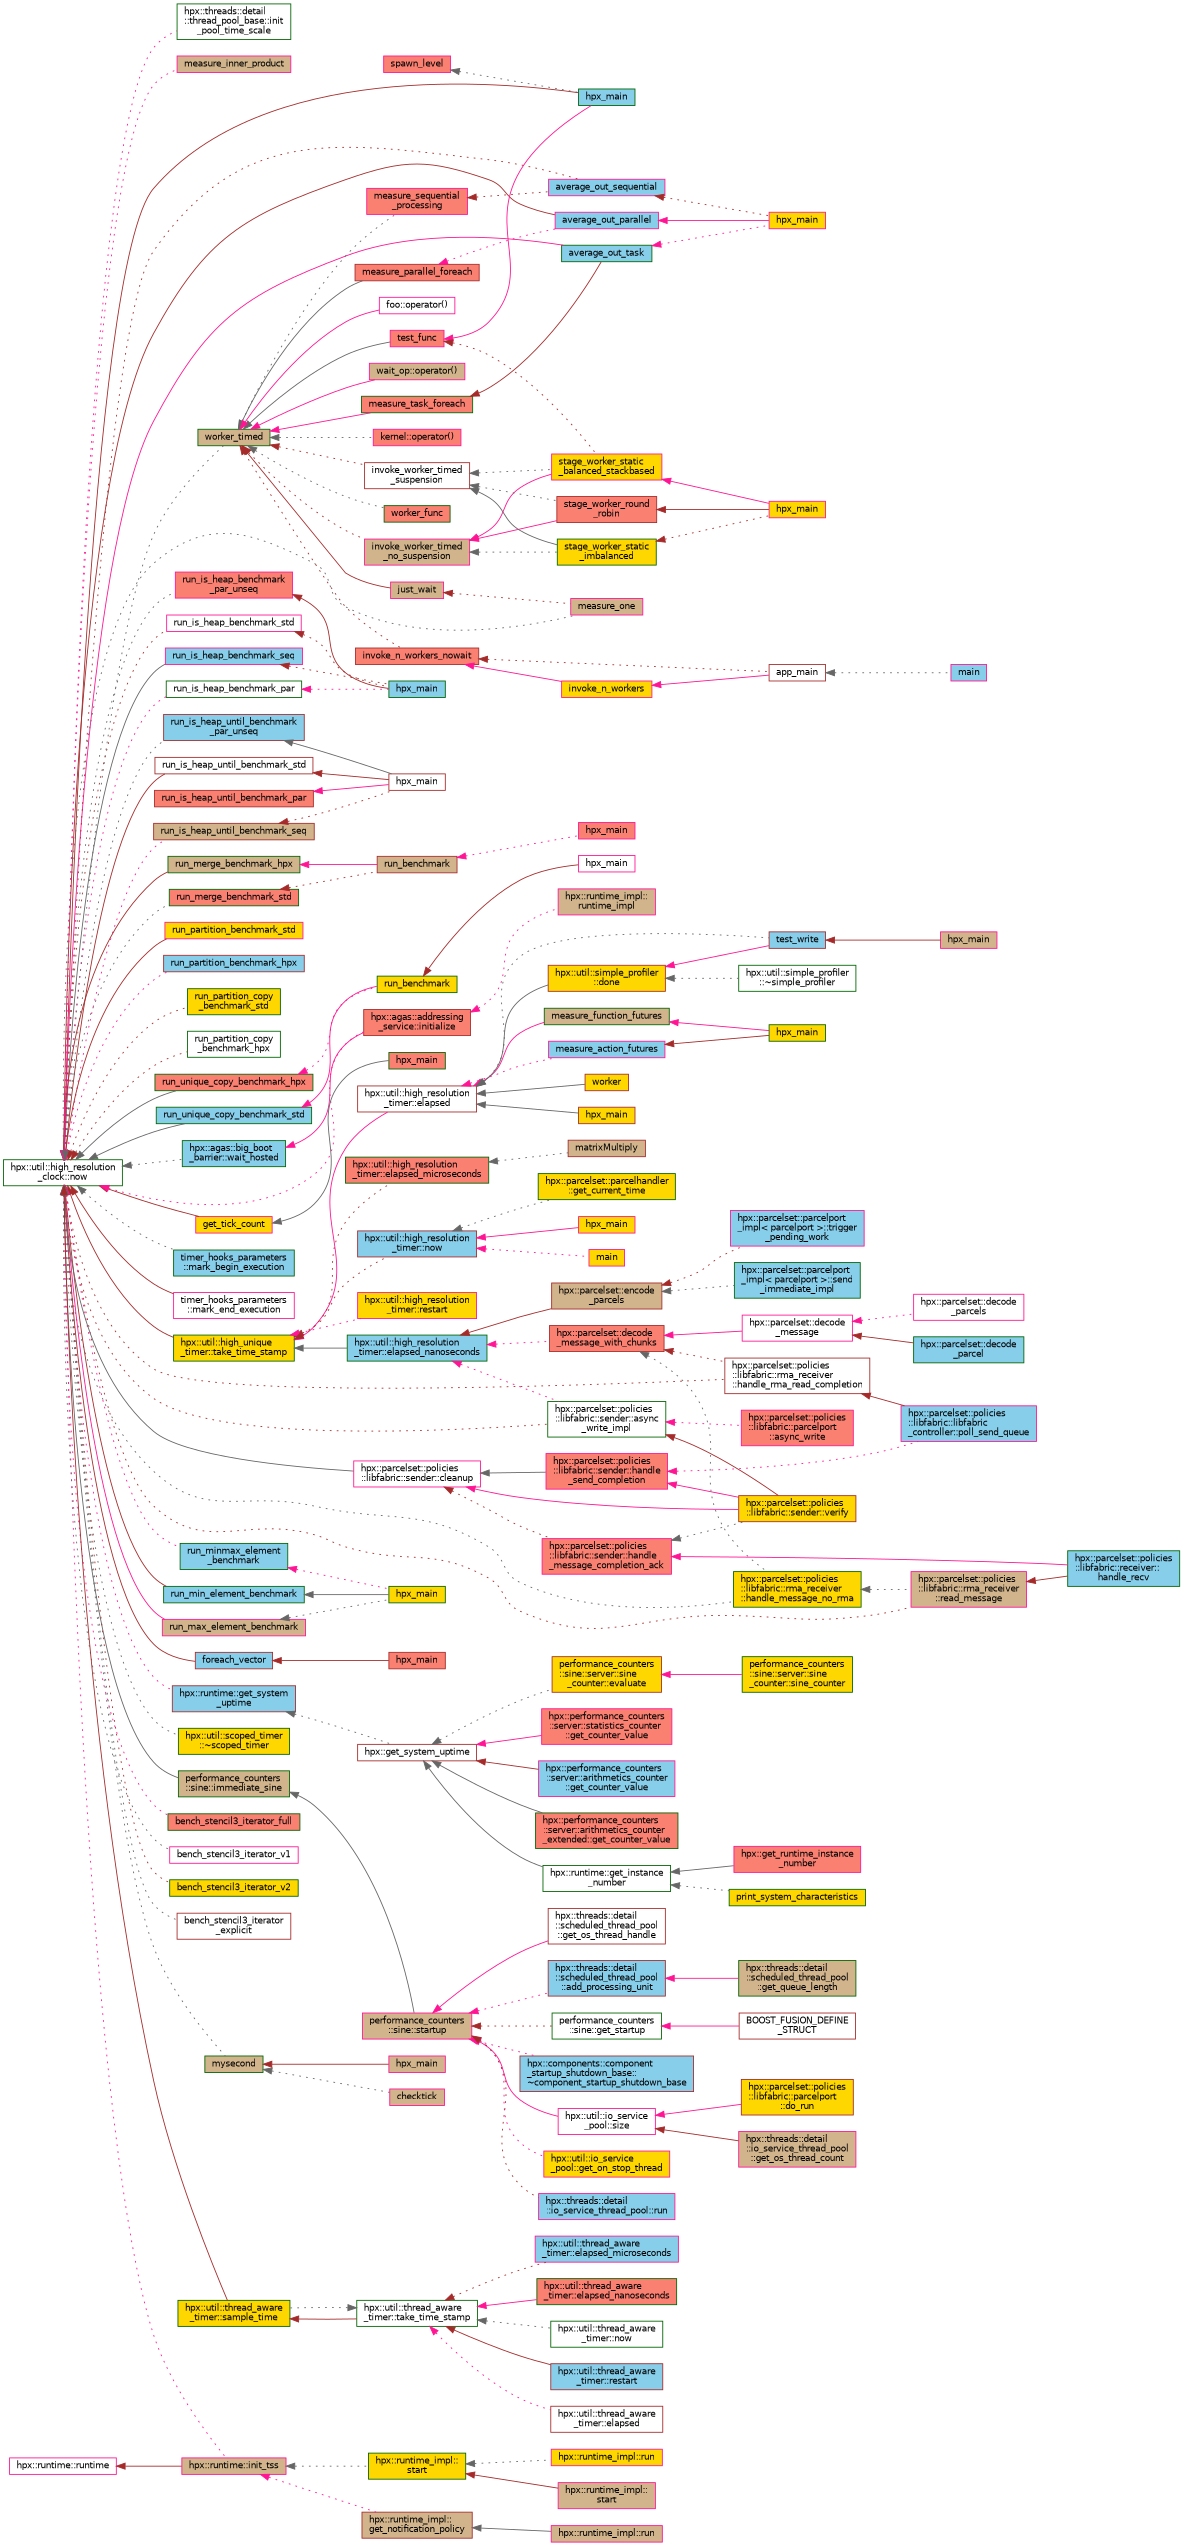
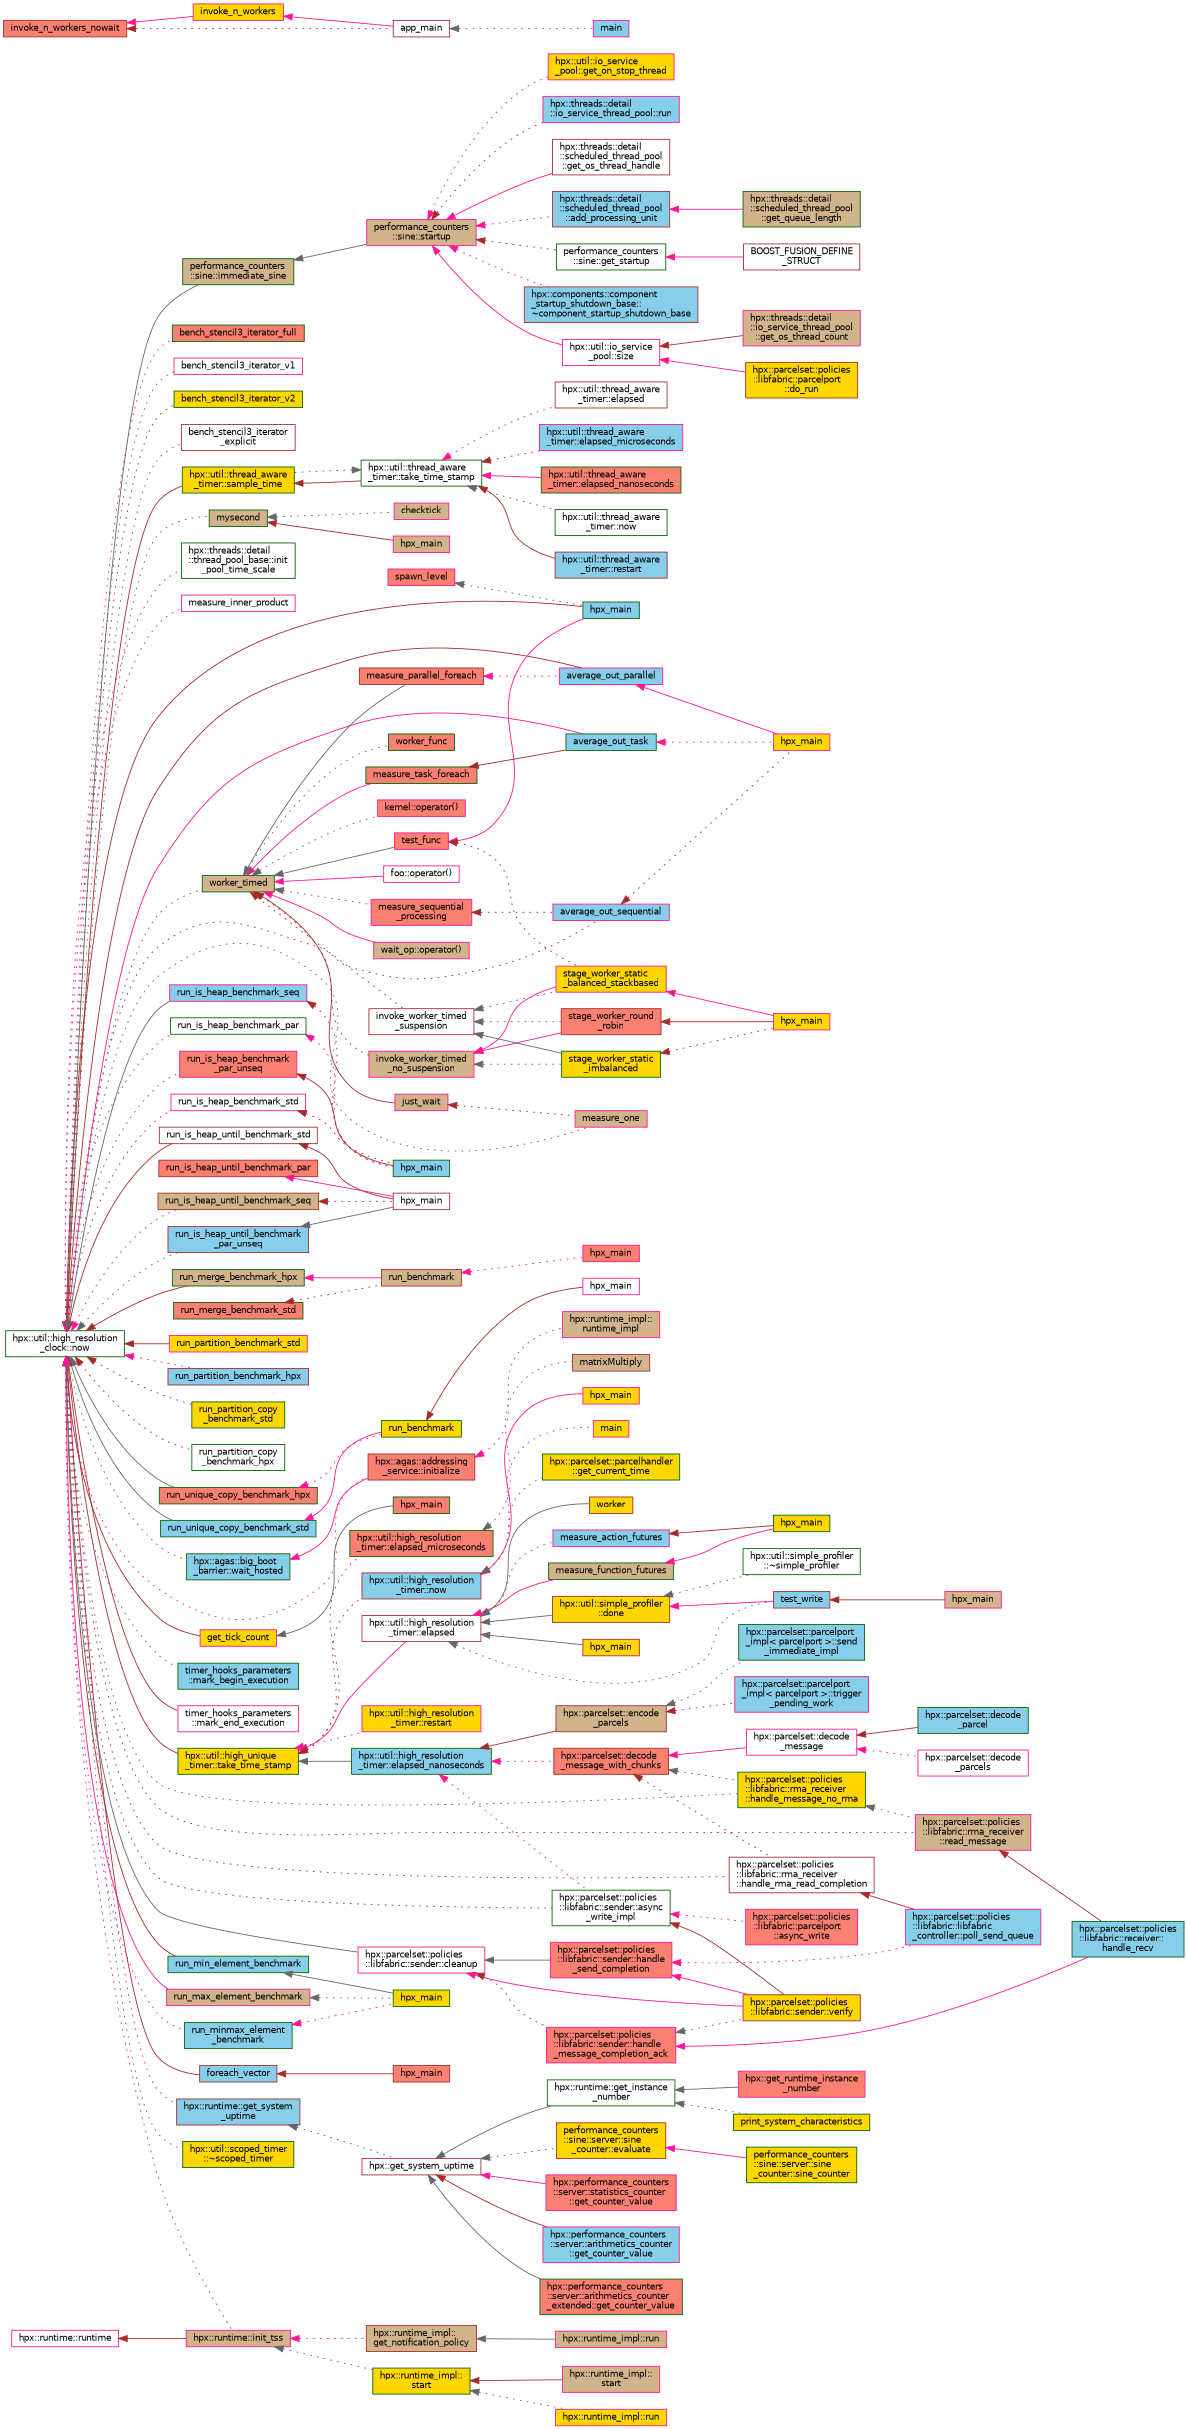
(234, 64) -> (238, 603)
(309, 555) -> none
(107, 977) -> none
